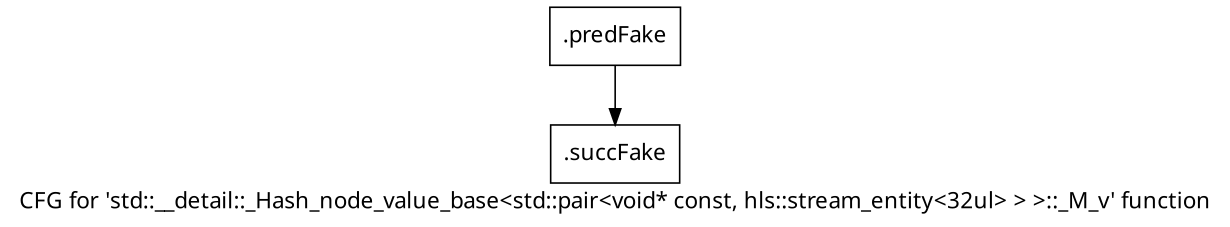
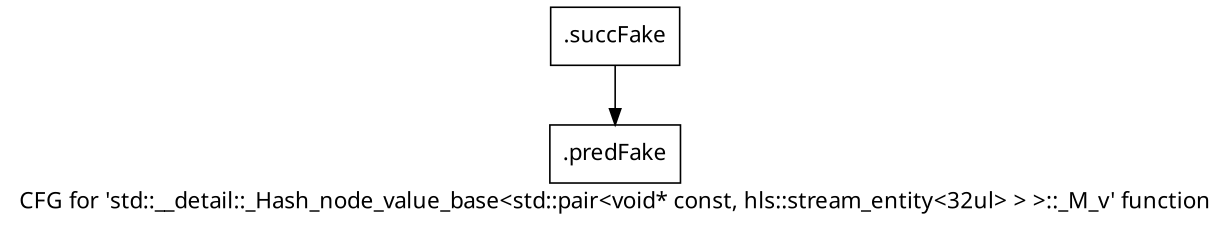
(615, 87) -> (615, 87)
